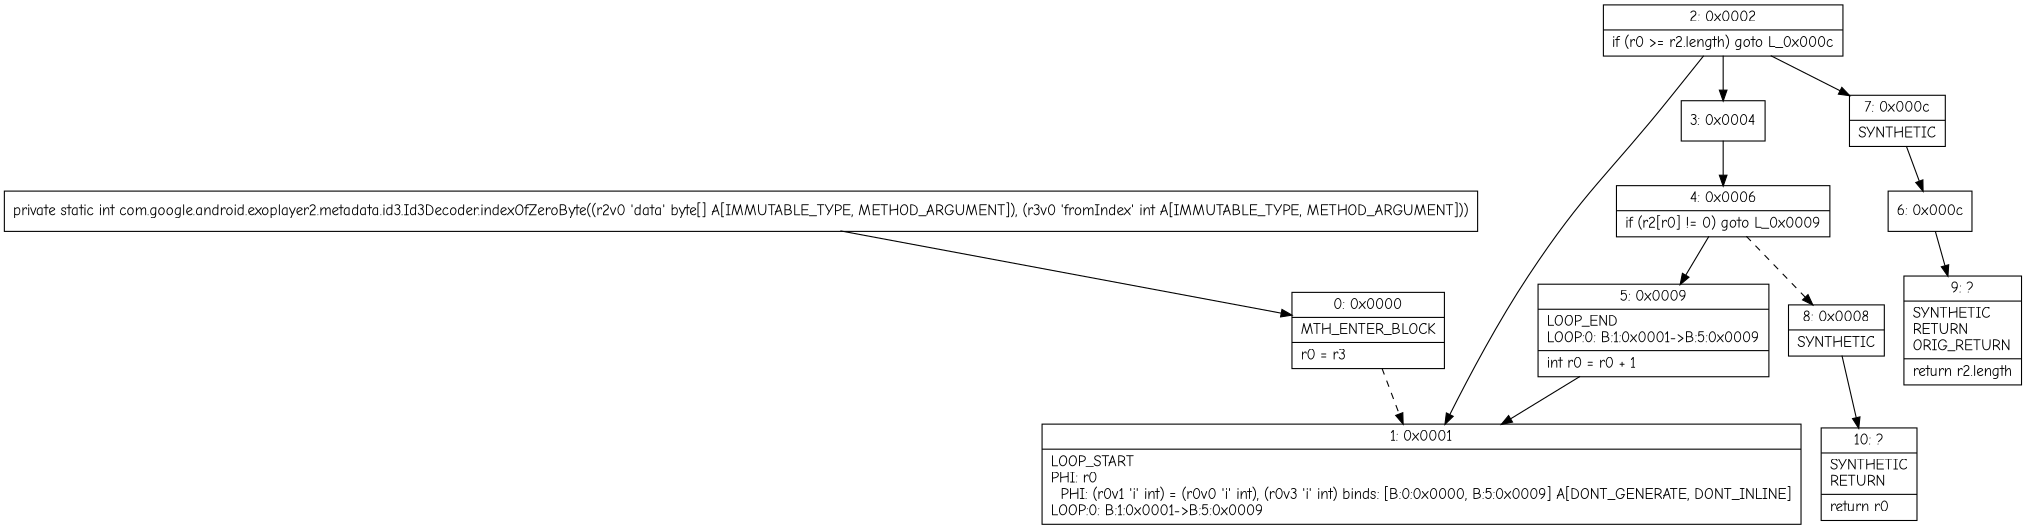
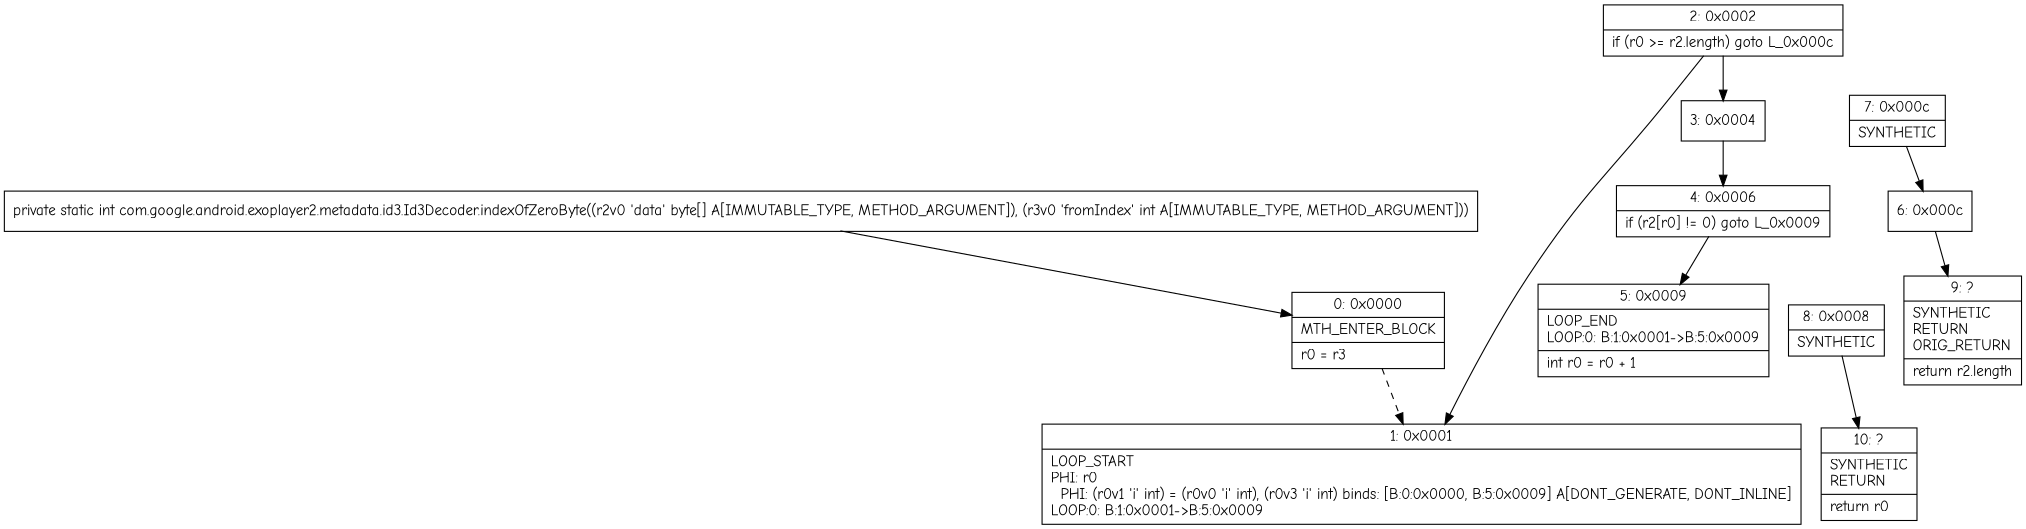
(1805, 73) -> none
(1776, 267) -> none
(1545, 398) -> none
